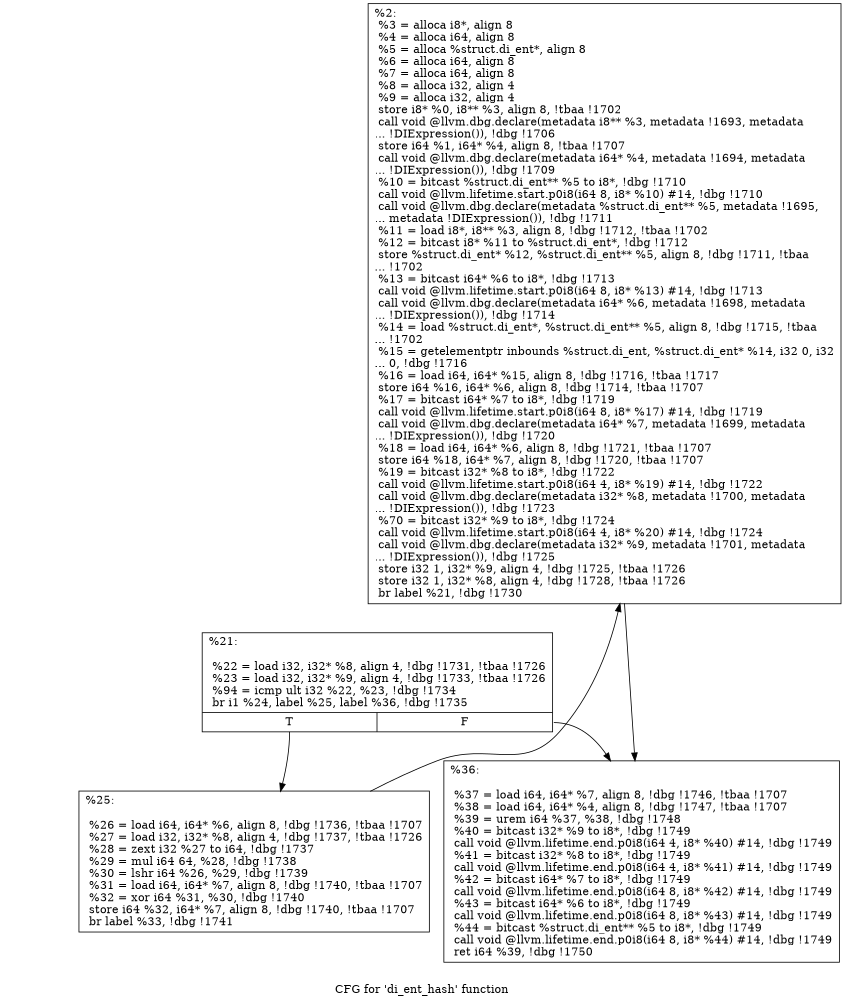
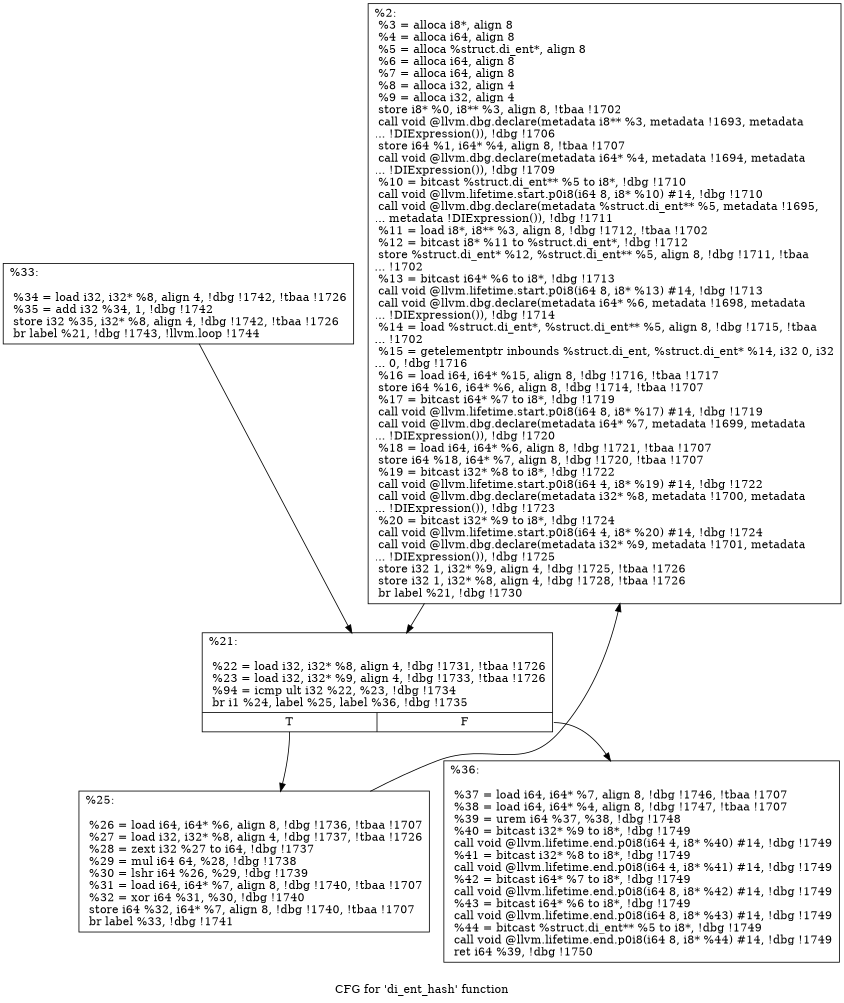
none -> (178, 304)
(495, 521) -> (495, 521)
(629, 678) -> (418, 615)
